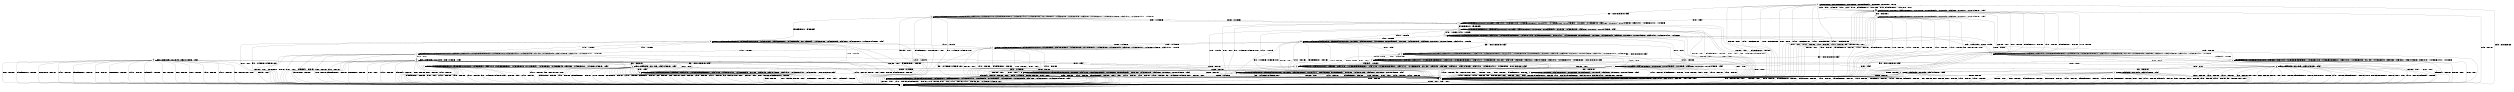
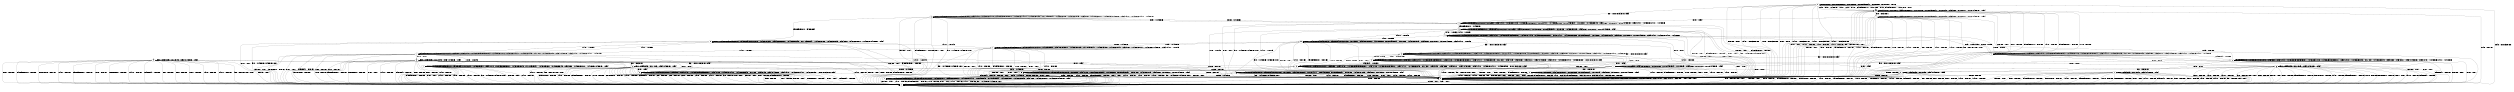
(1470, 26) -> (1470, 26)
(1351, 44) -> (1626, 60)
(696, 64) -> (463, 58)
